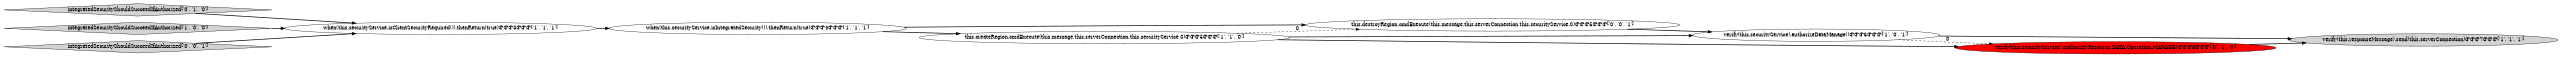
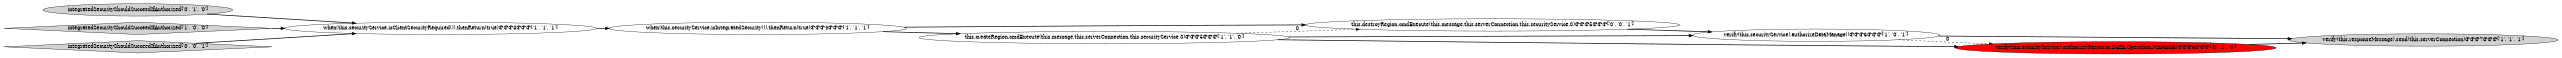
(138, 10) -> (138, 10)
